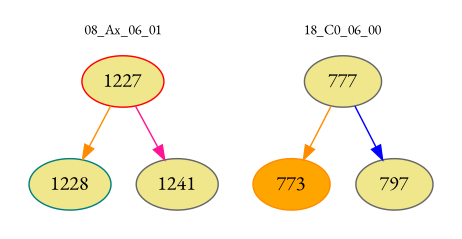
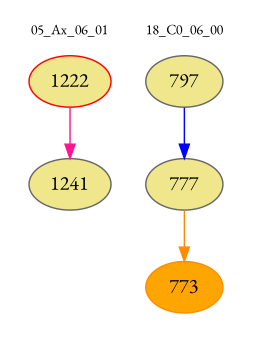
(124, 31) -> (70, 31)
(123, 81) -> (70, 81)
(365, 127) -> (184, 126)
(70, 184) -> none
